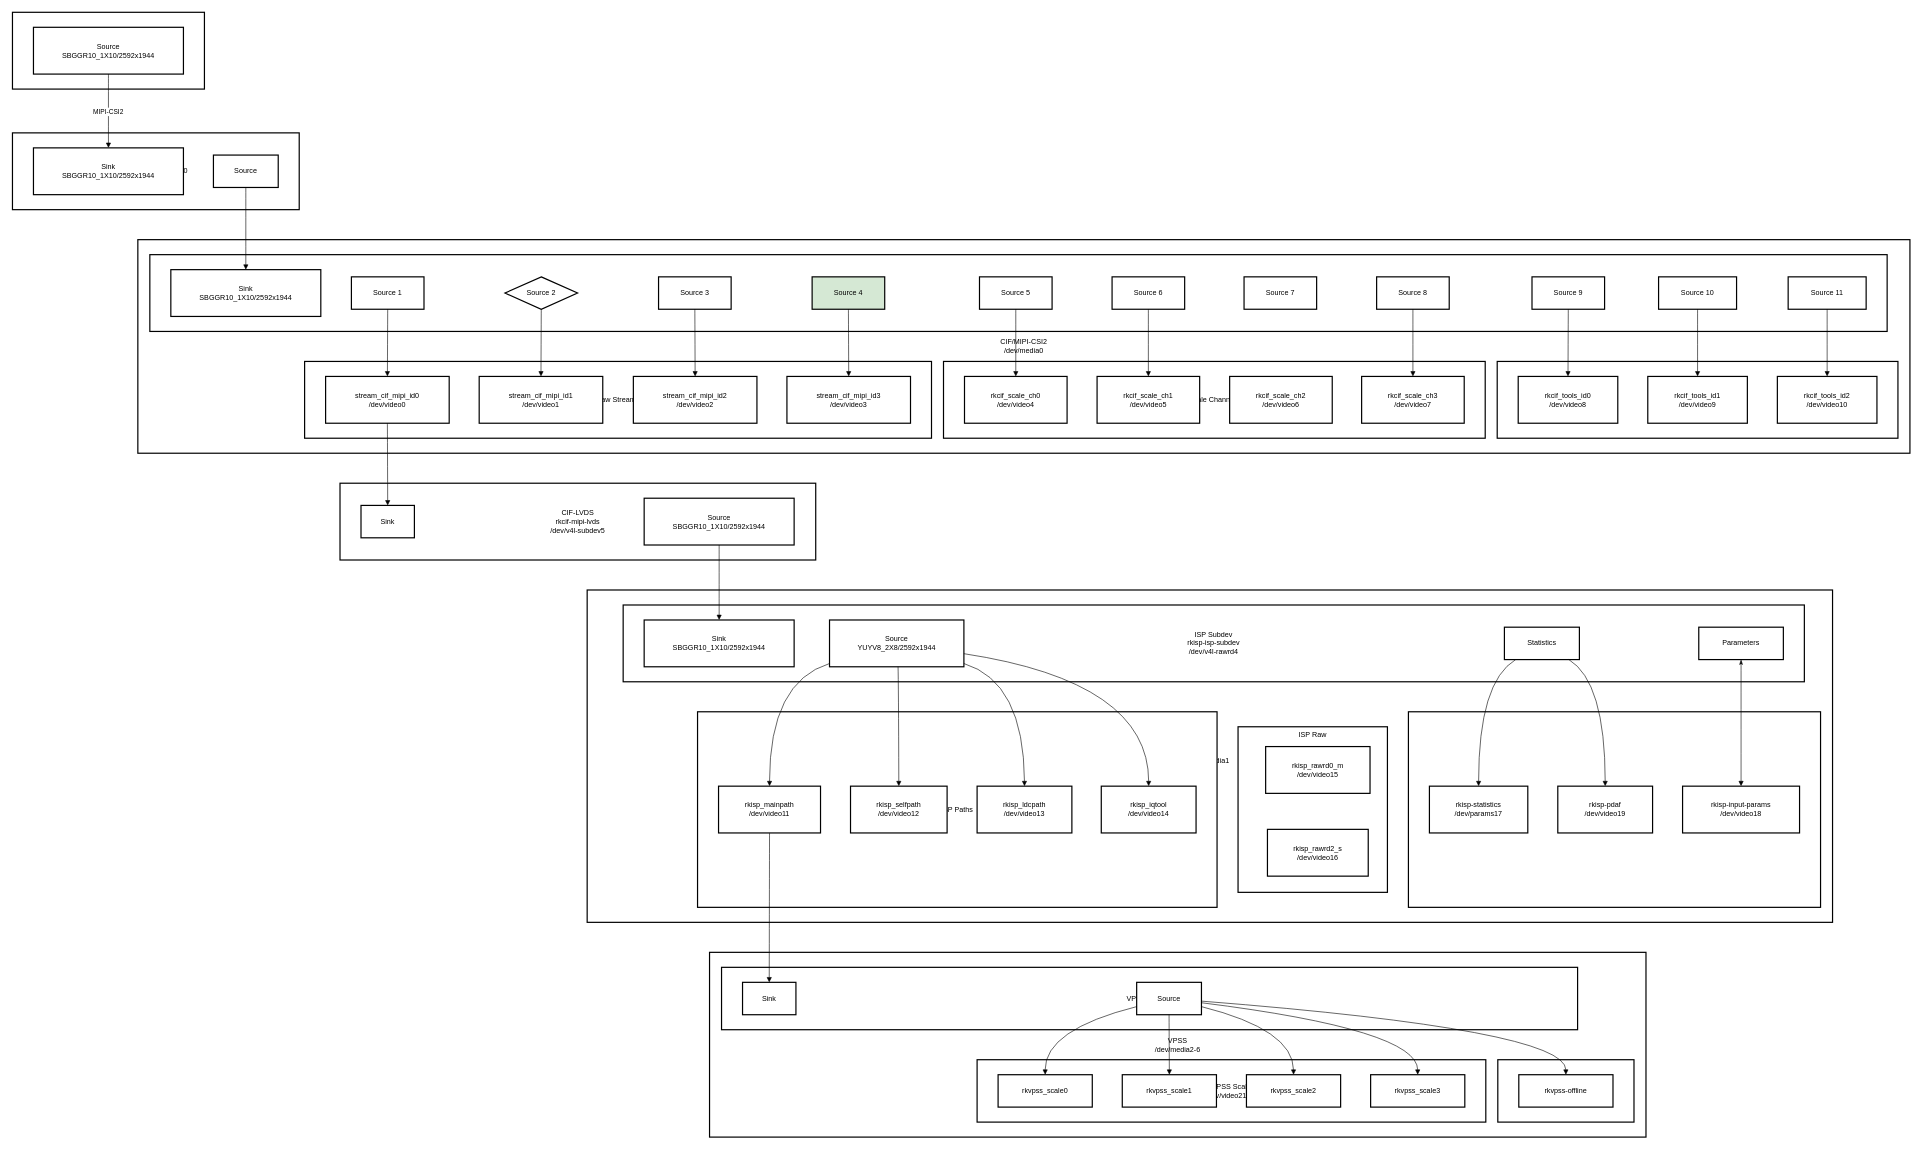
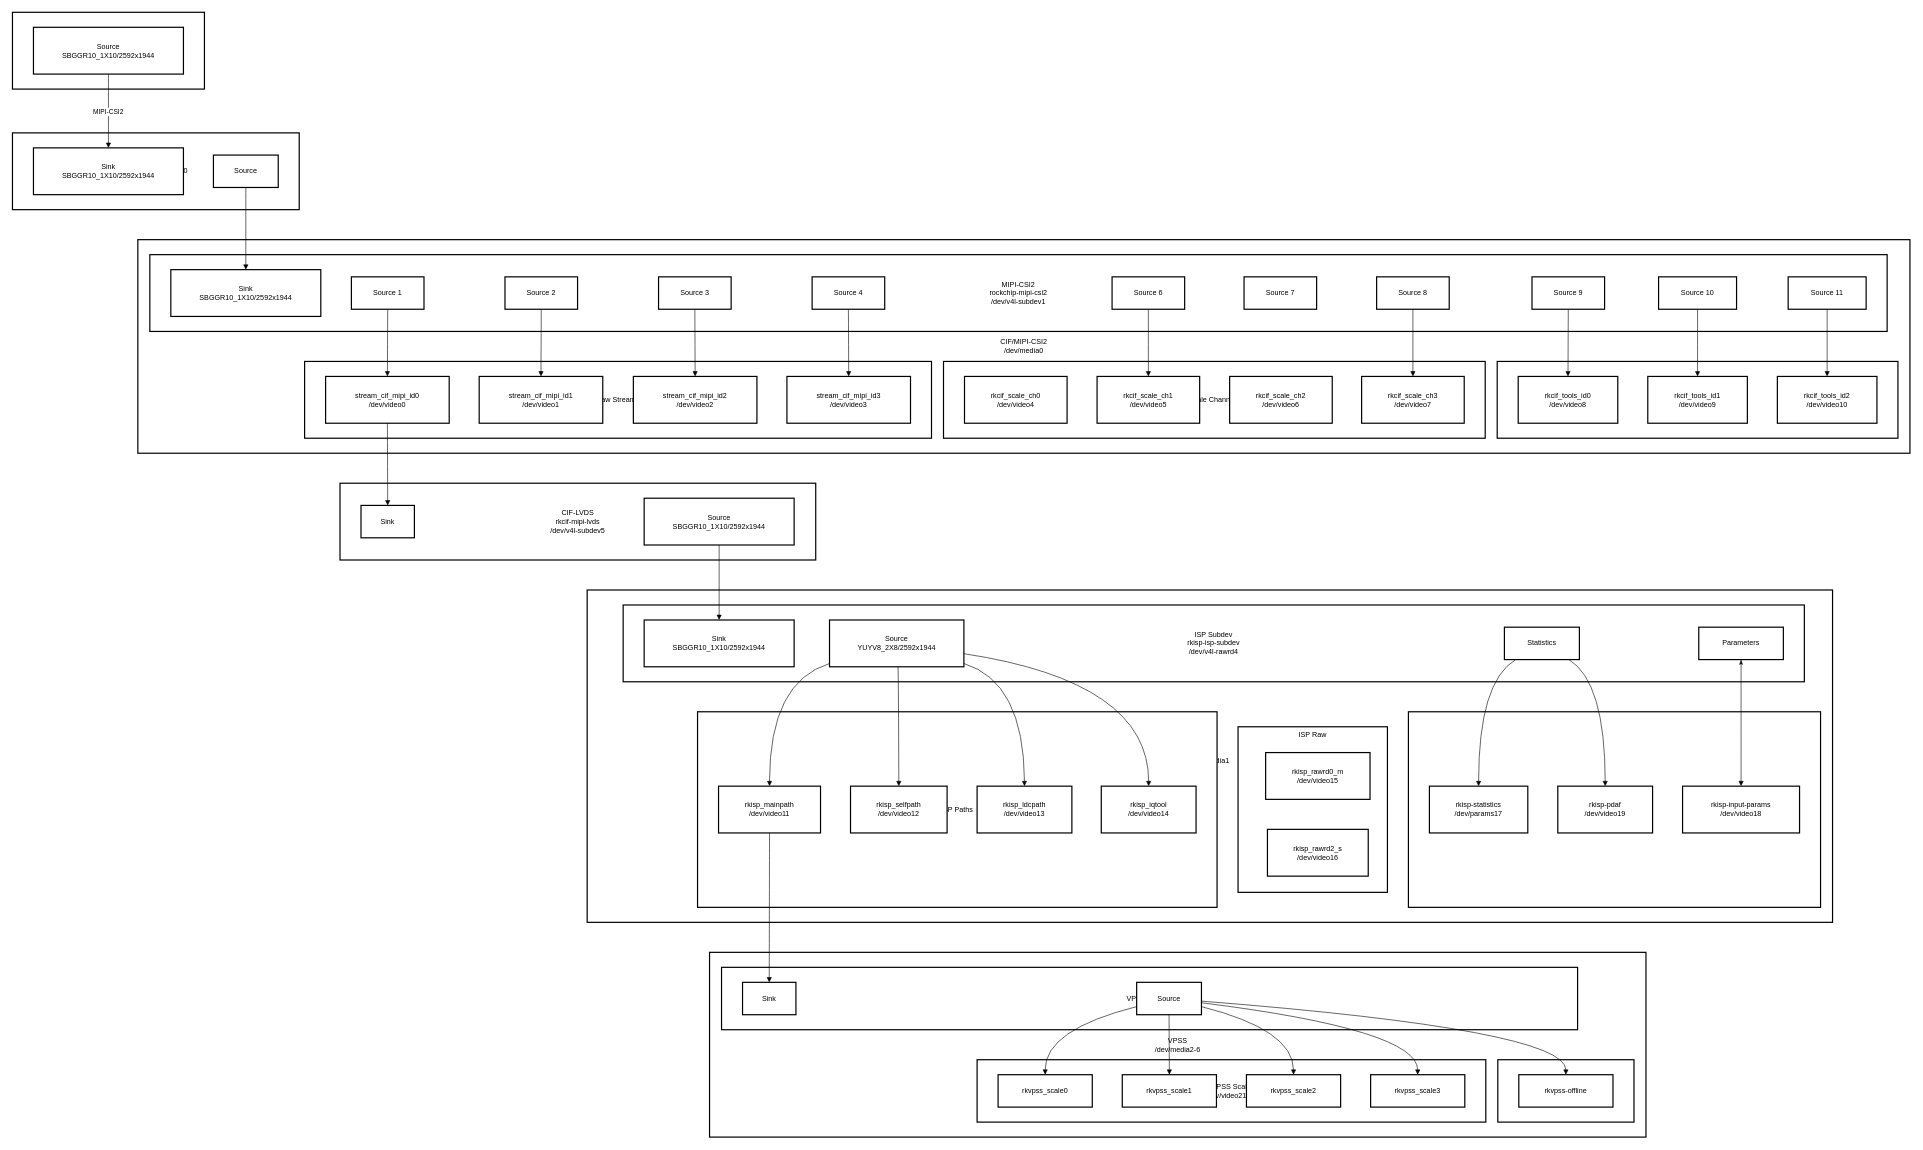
(541, 293) -> (541, 293)
(848, 293) -> (848, 293)
(1016, 293) -> none
(1016, 371) -> none
(1318, 770) -> (1318, 776)
